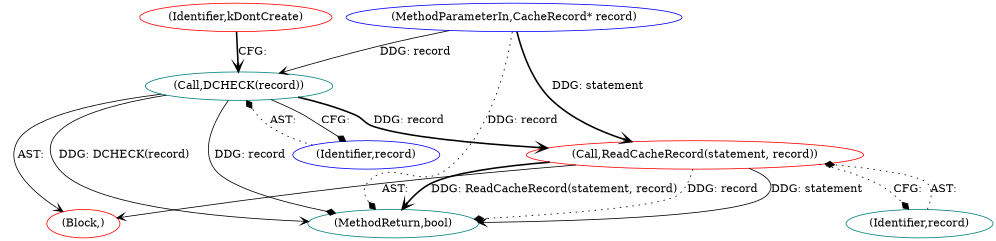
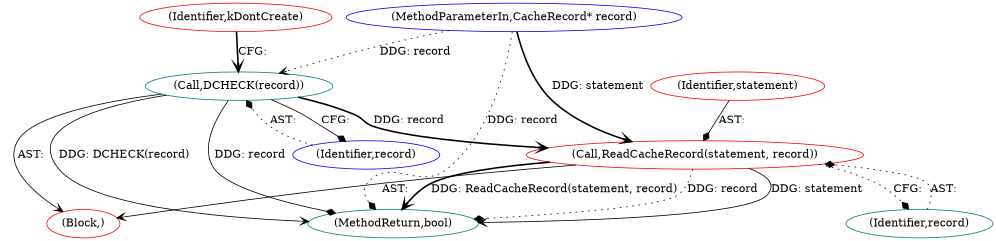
(368, 49) -> (368, 49)
none -> (738, 86)
